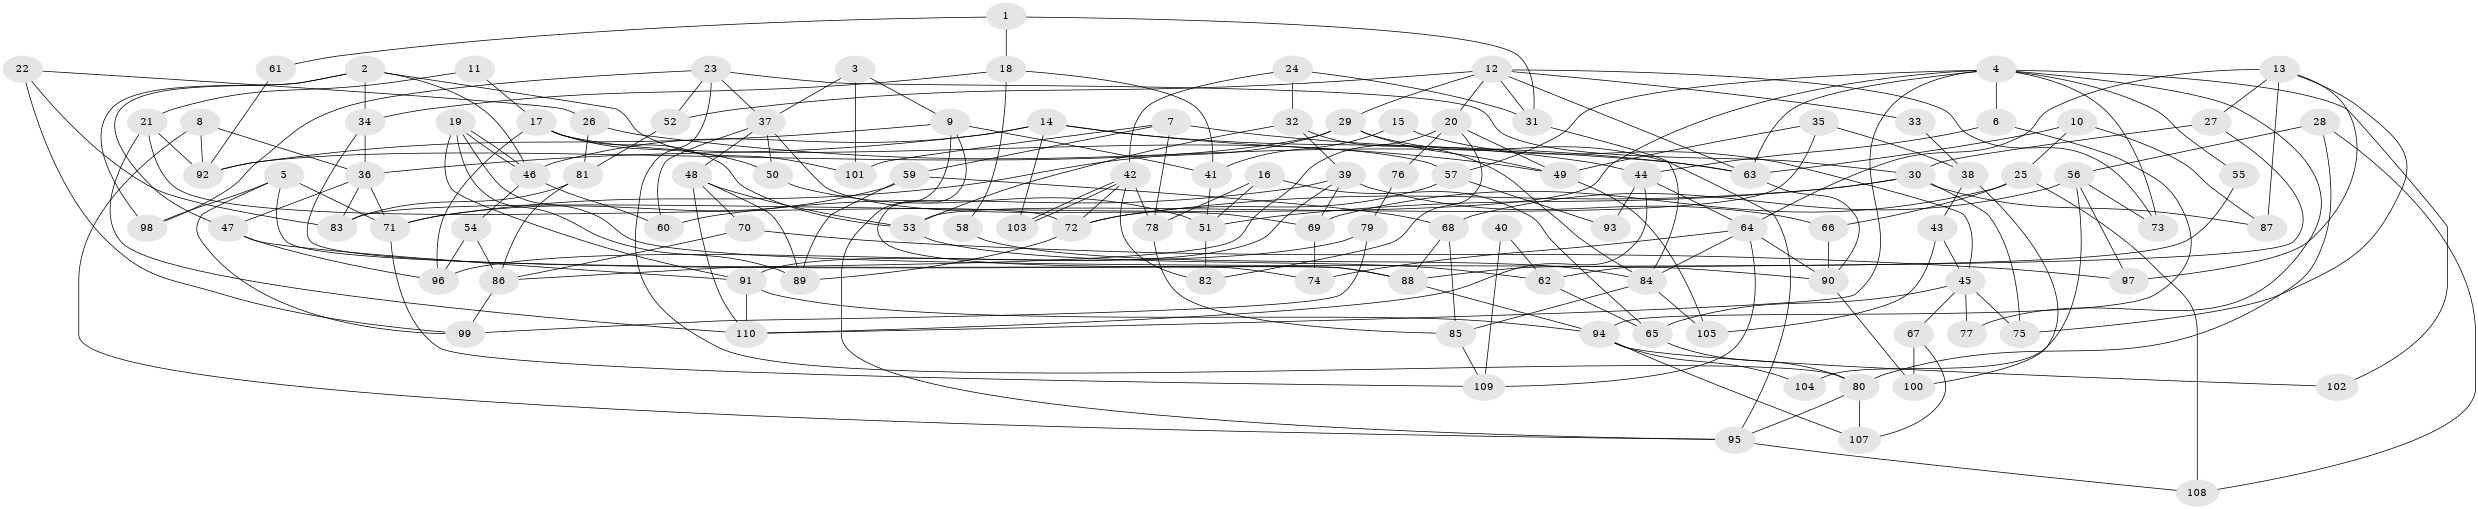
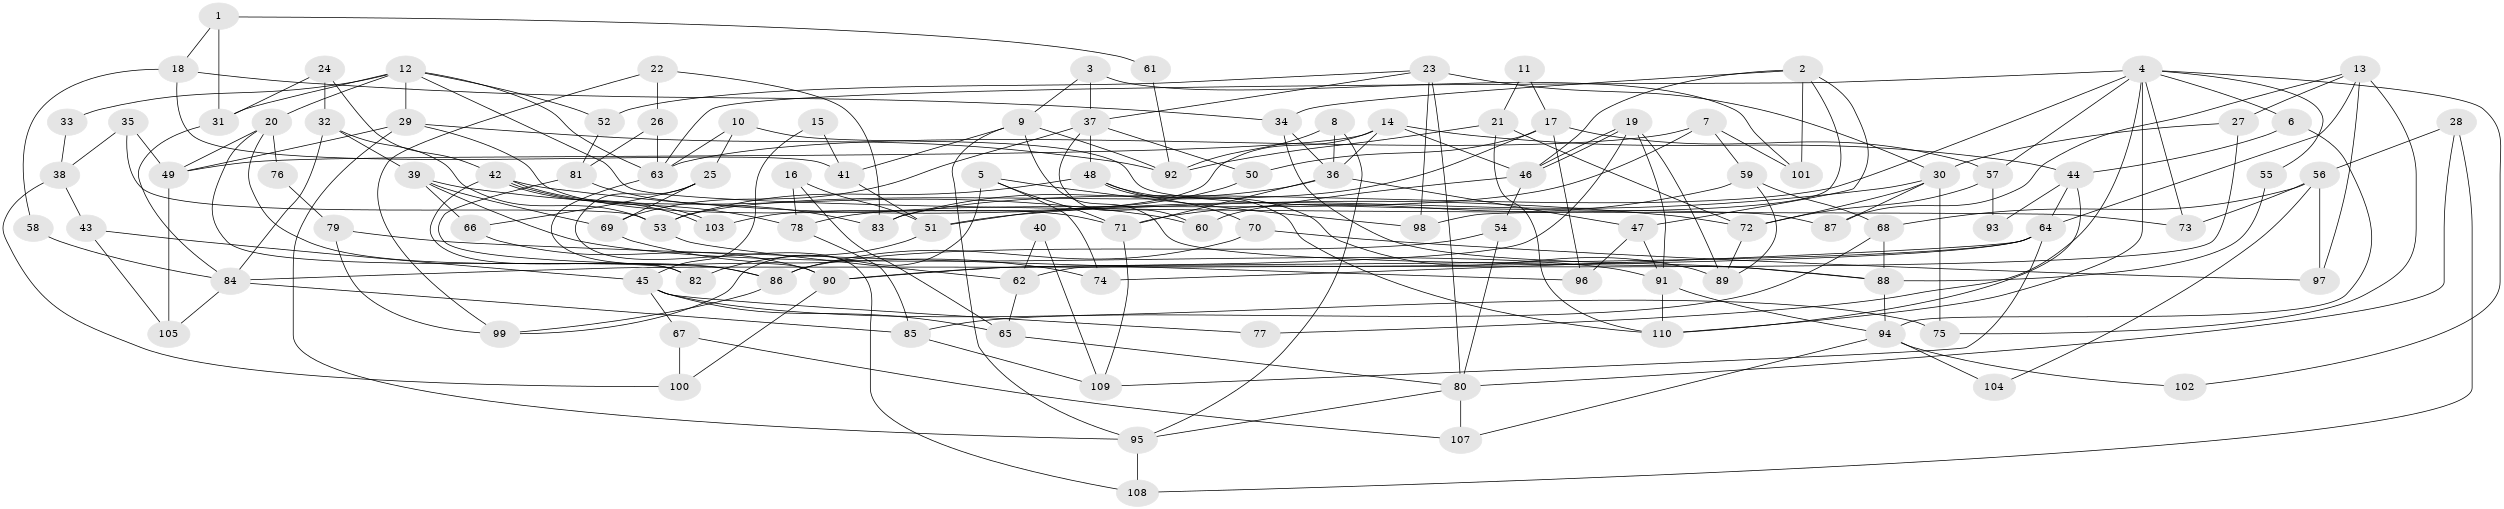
(455, 255) -> (1484, 298)
